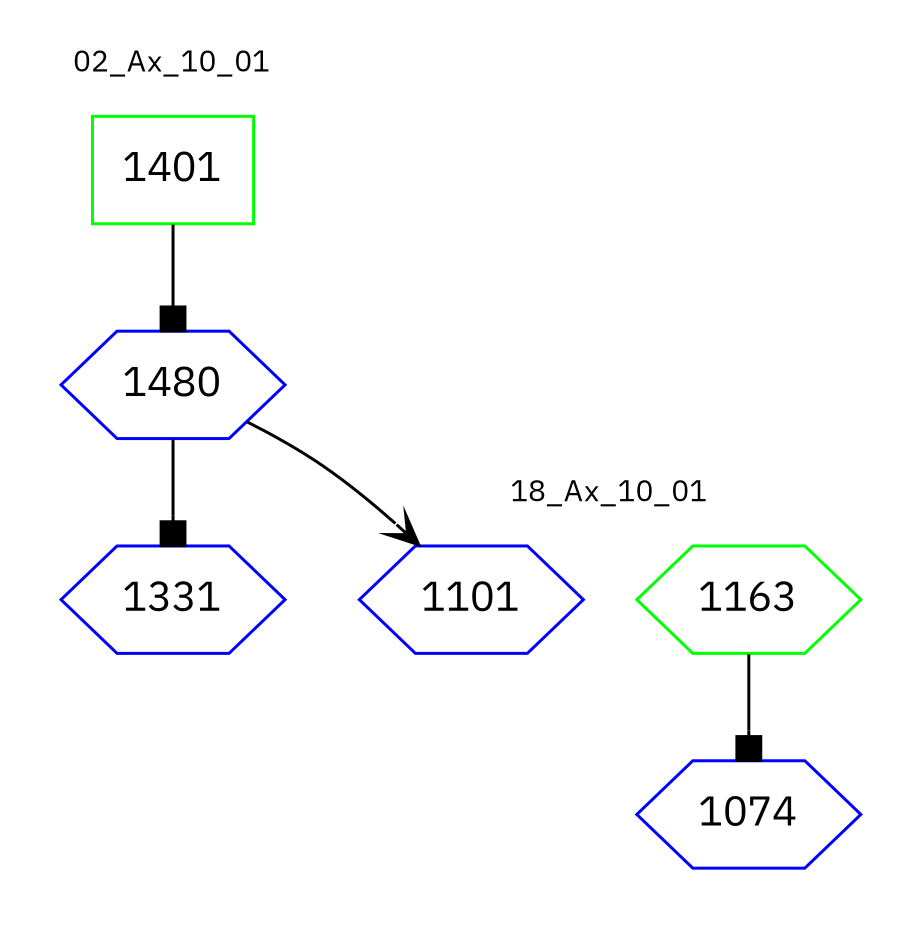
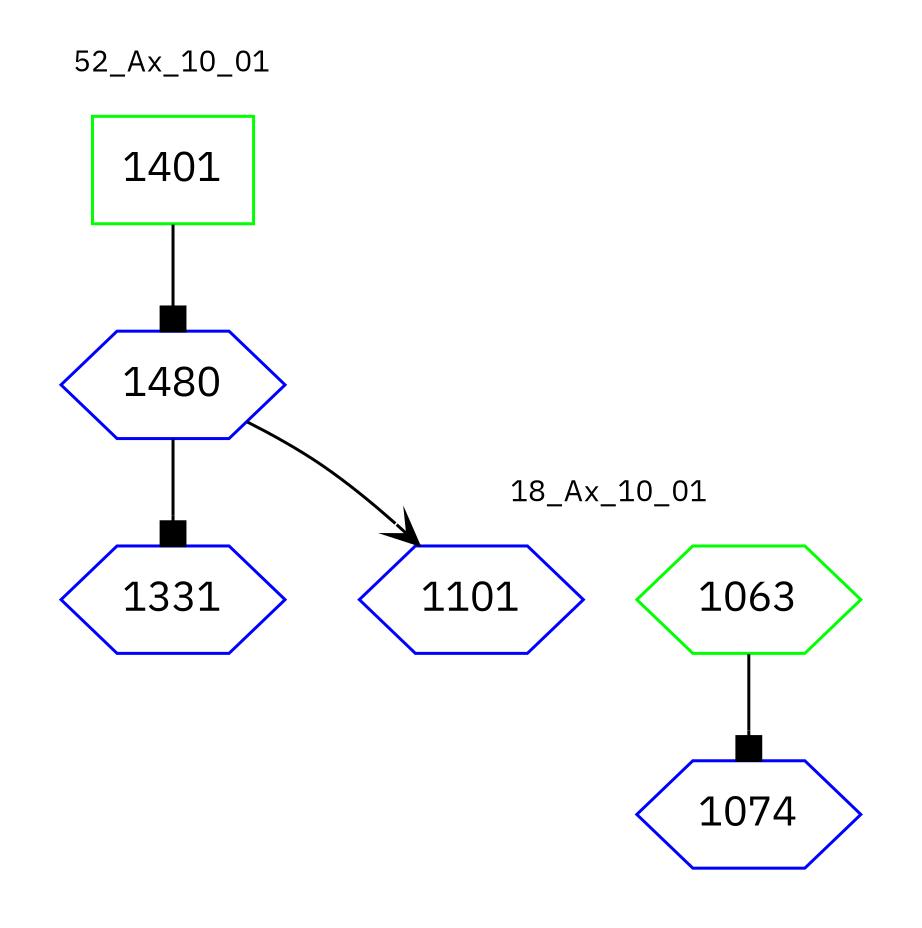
(173, 64) -> (173, 64)
(749, 600) -> (749, 600)
